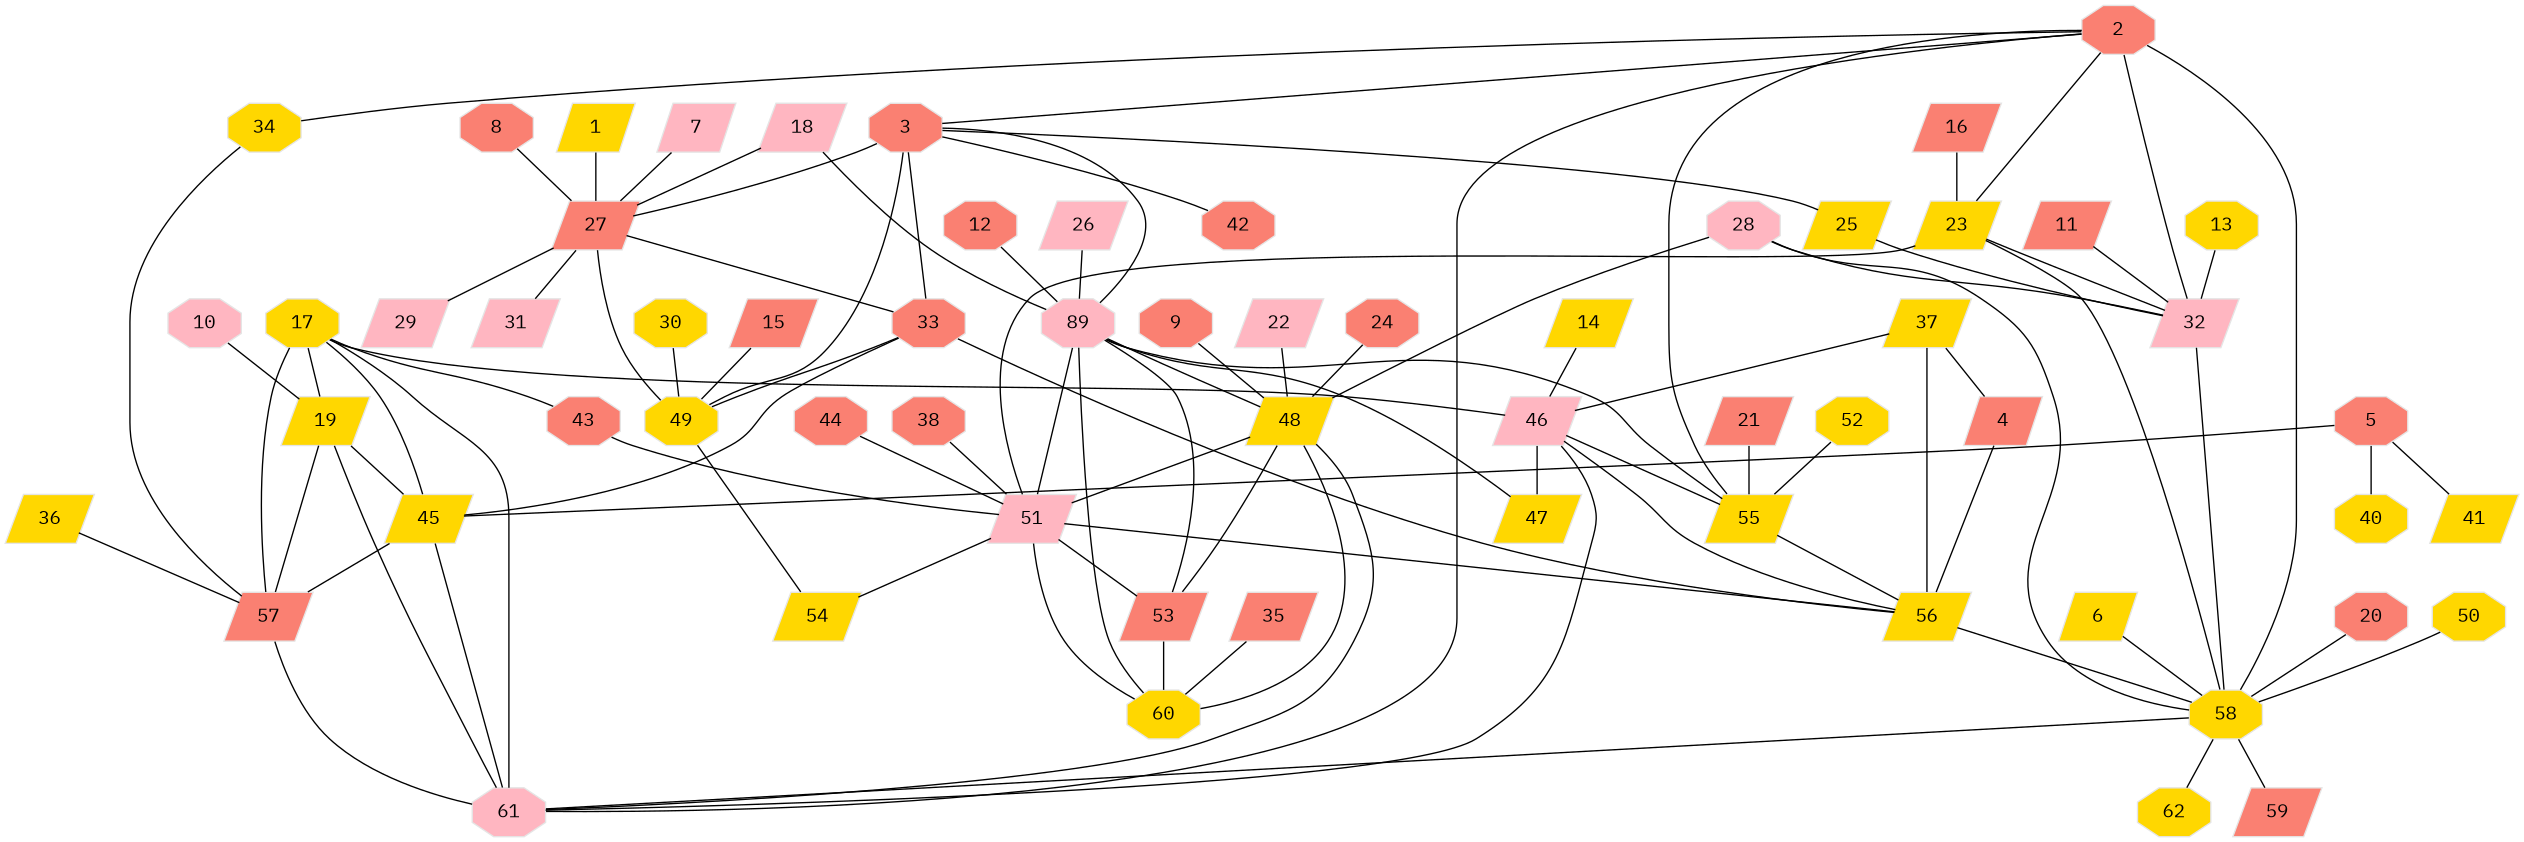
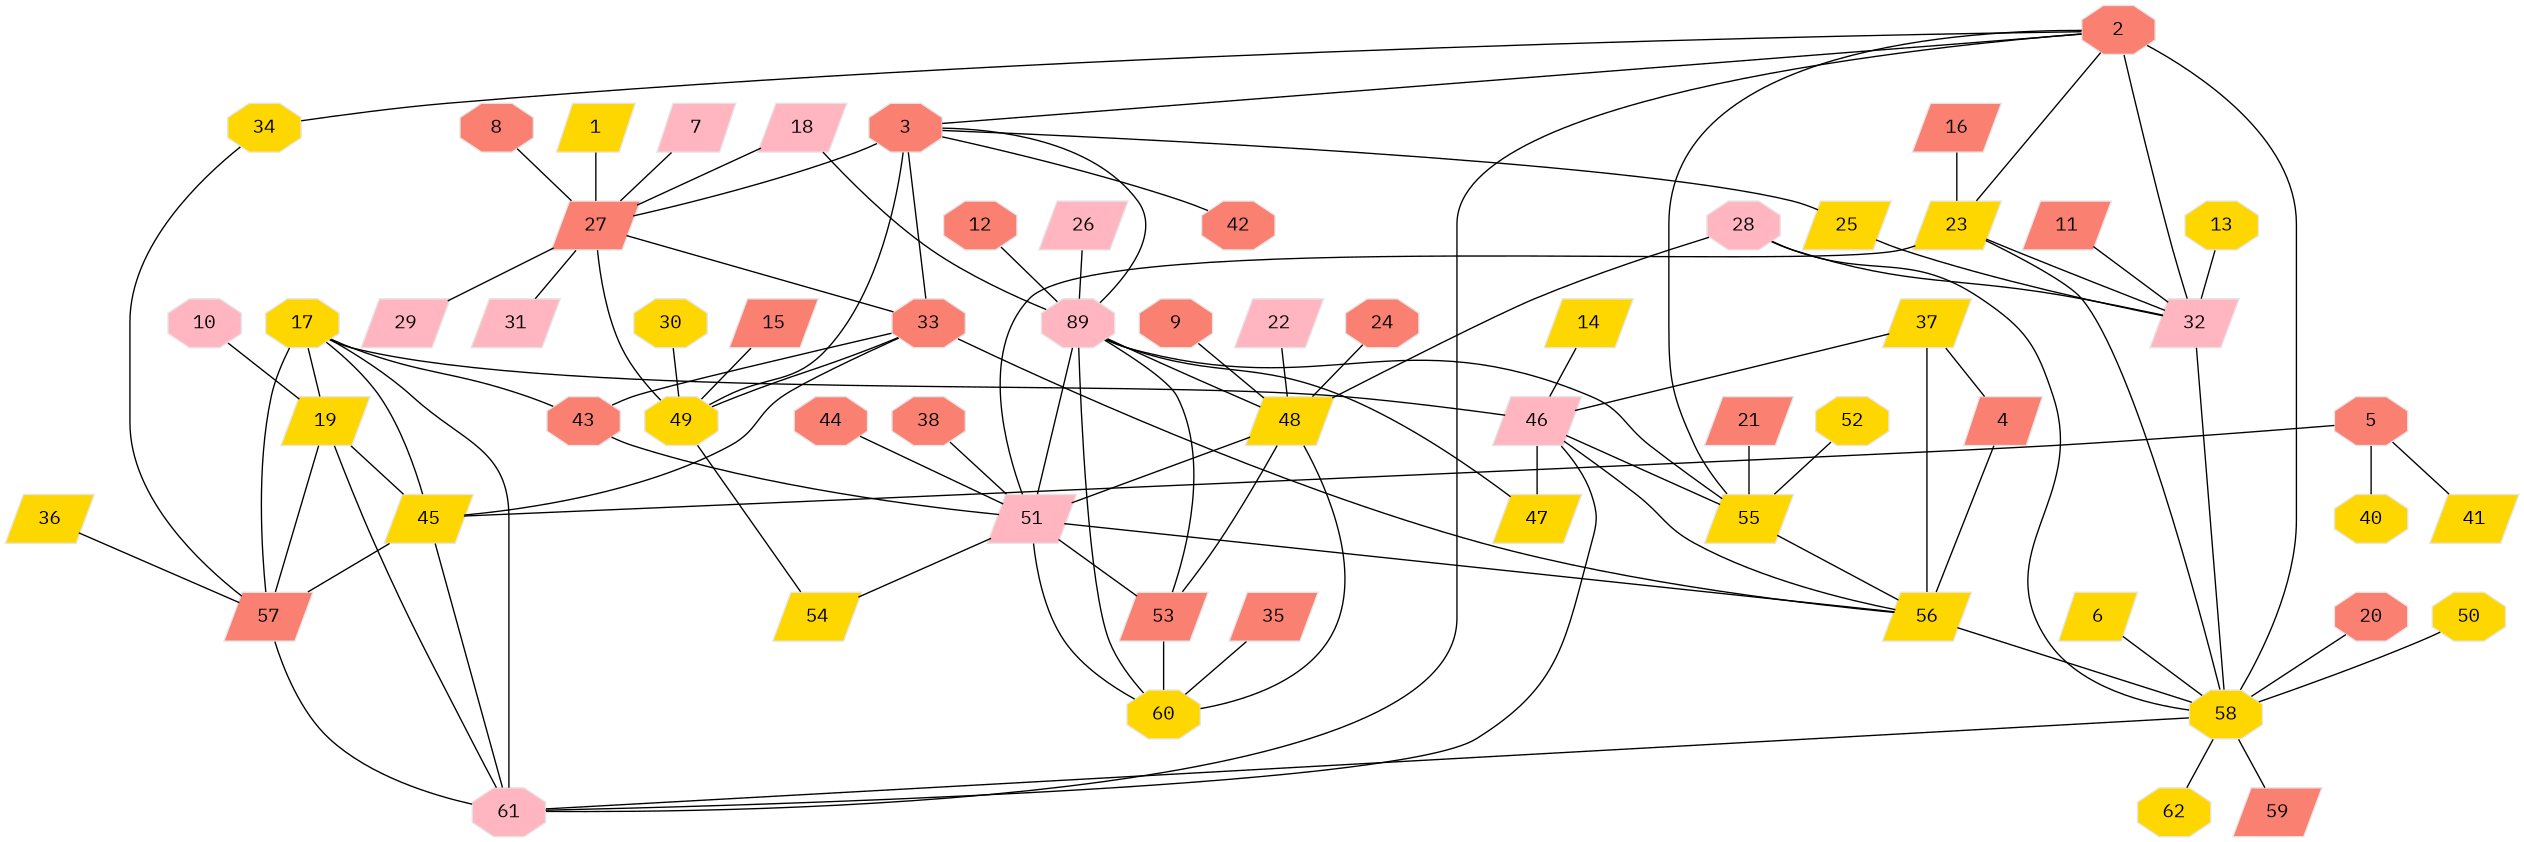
none -> (751, 366)
(1077, 768) -> none
